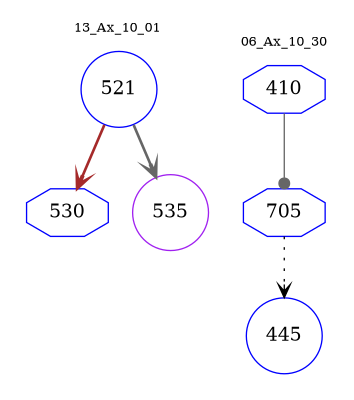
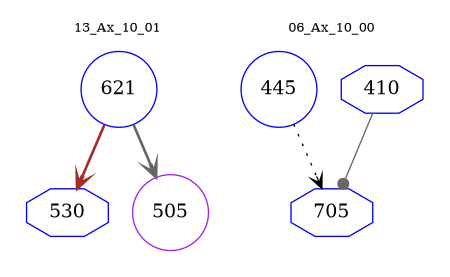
(284, 42) -> (332, 28)
(119, 89) -> (119, 89)
(171, 213) -> (171, 213)
(284, 260) -> (305, 150)
